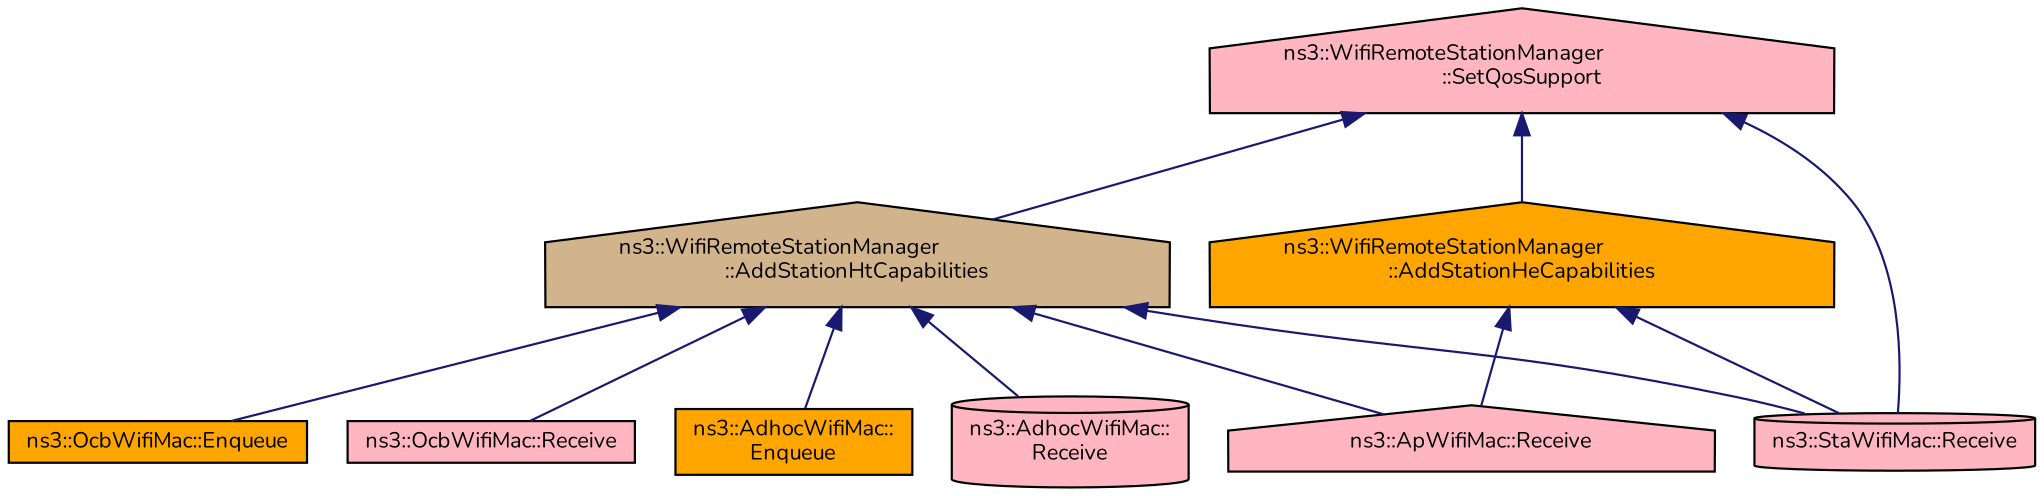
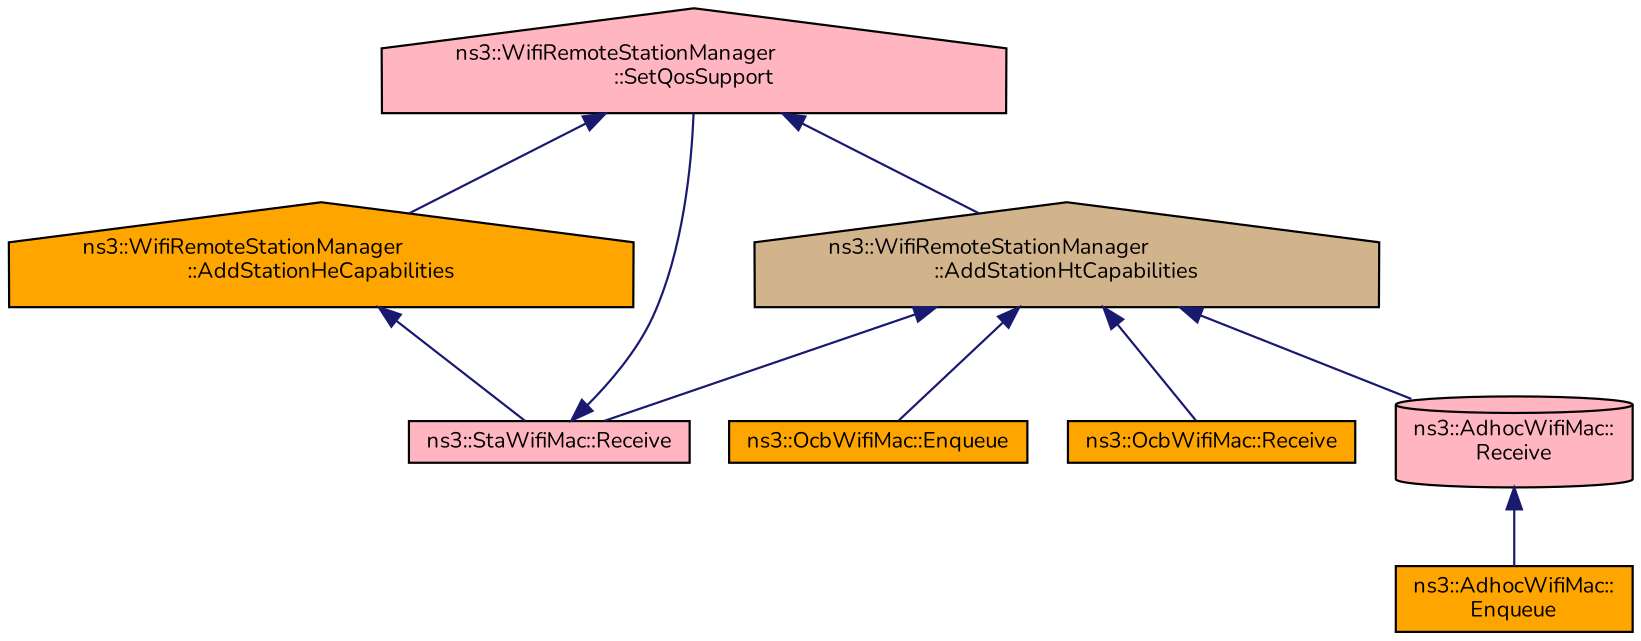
(1874, 238) -> (670, 271)
(819, 368) -> (1514, 538)
(491, 442) -> (1212, 442)
(1472, 442) -> none
(1895, 442) -> (549, 442)
